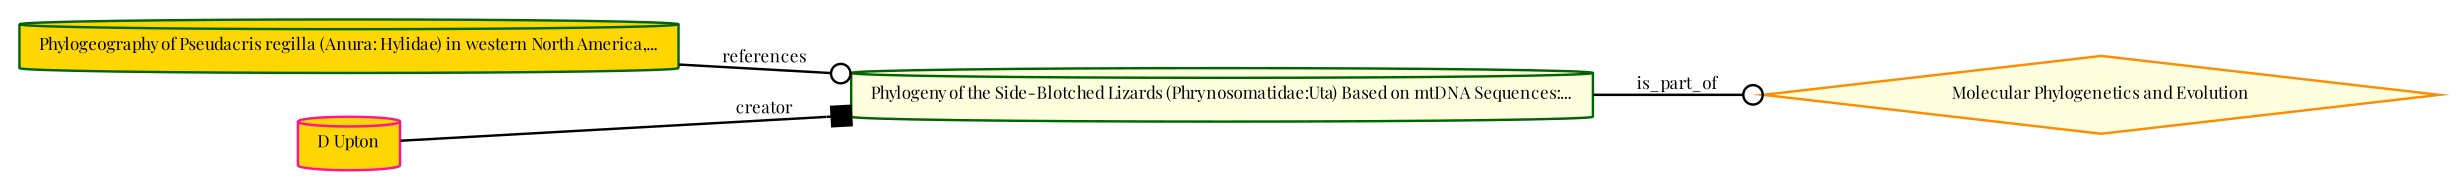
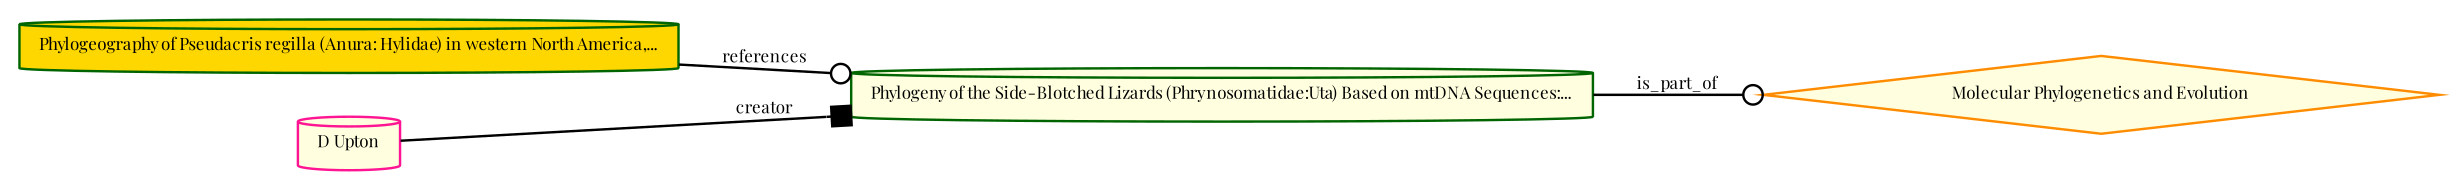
(349, 143) -> (349, 143)
